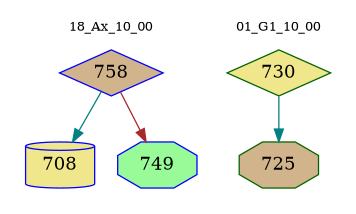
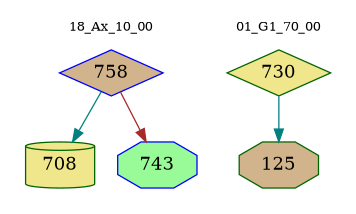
(279, 28) -> (279, 28)
(60, 165) -> (60, 165)
(157, 165) -> (157, 165)
(279, 165) -> (279, 165)
